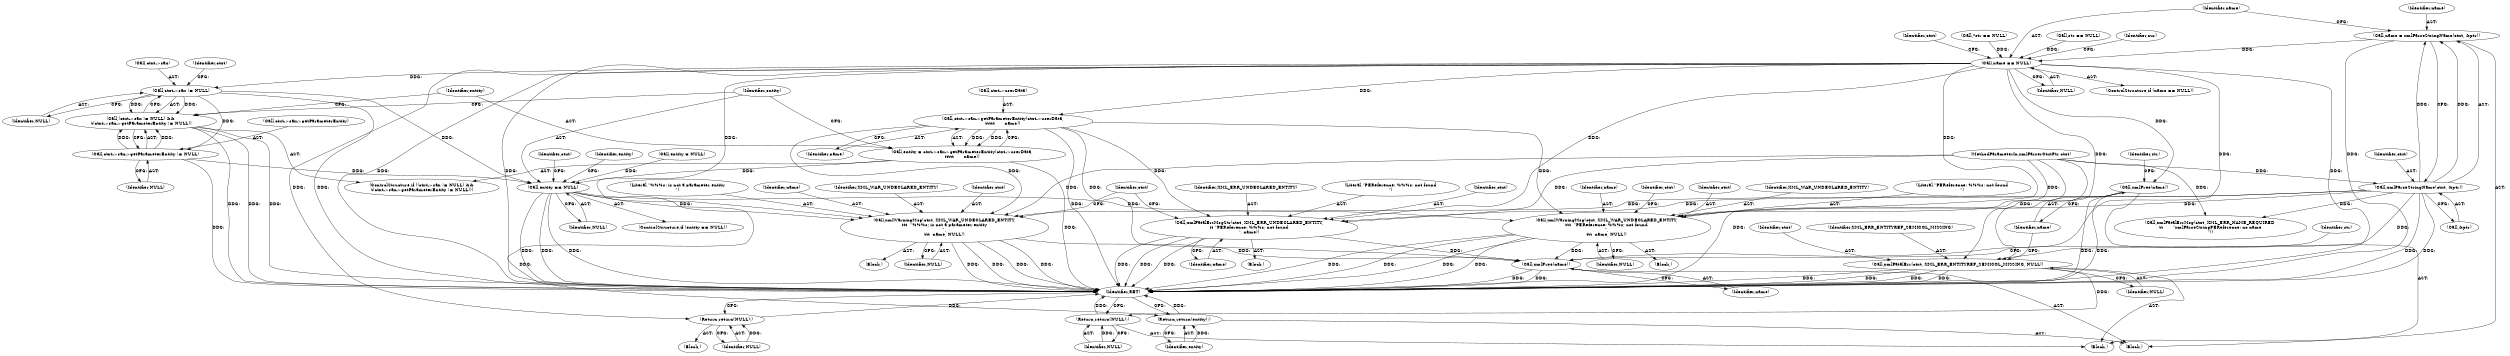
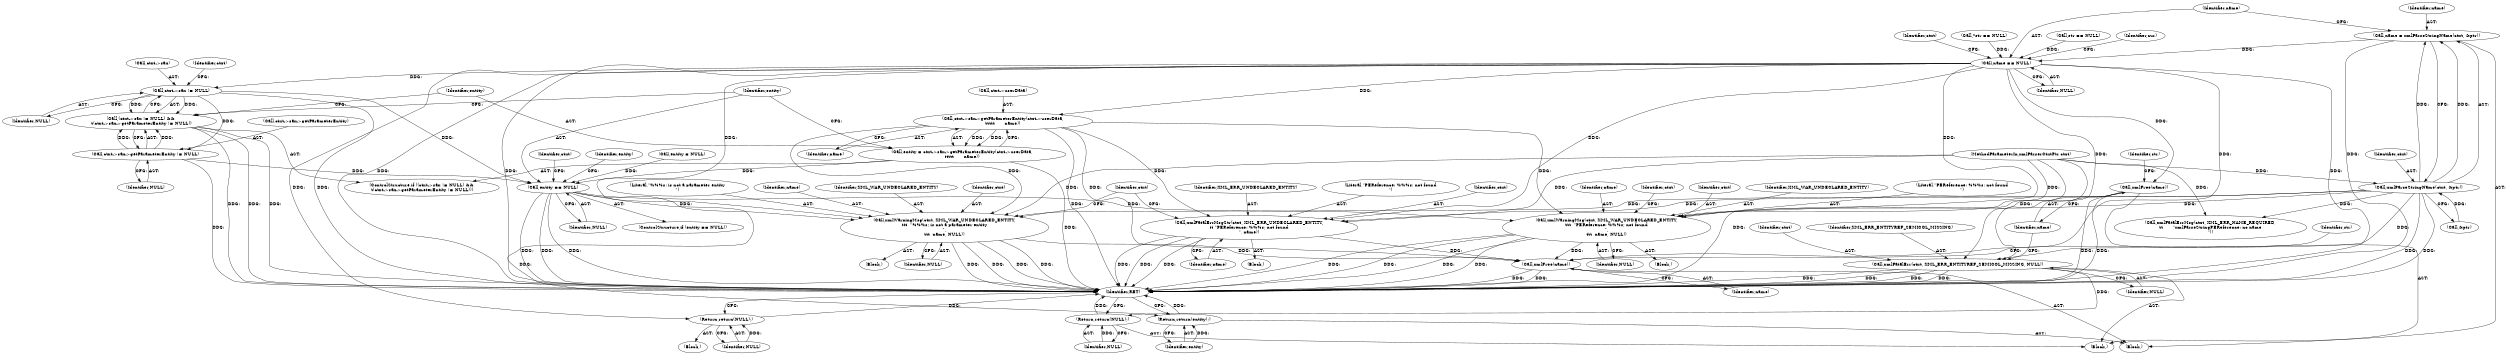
(2150, 91) -> none
(2461, 204) -> (2461, 204)
